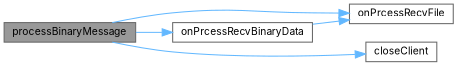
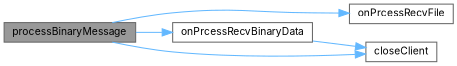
(326, 23) -> (334, 44)
